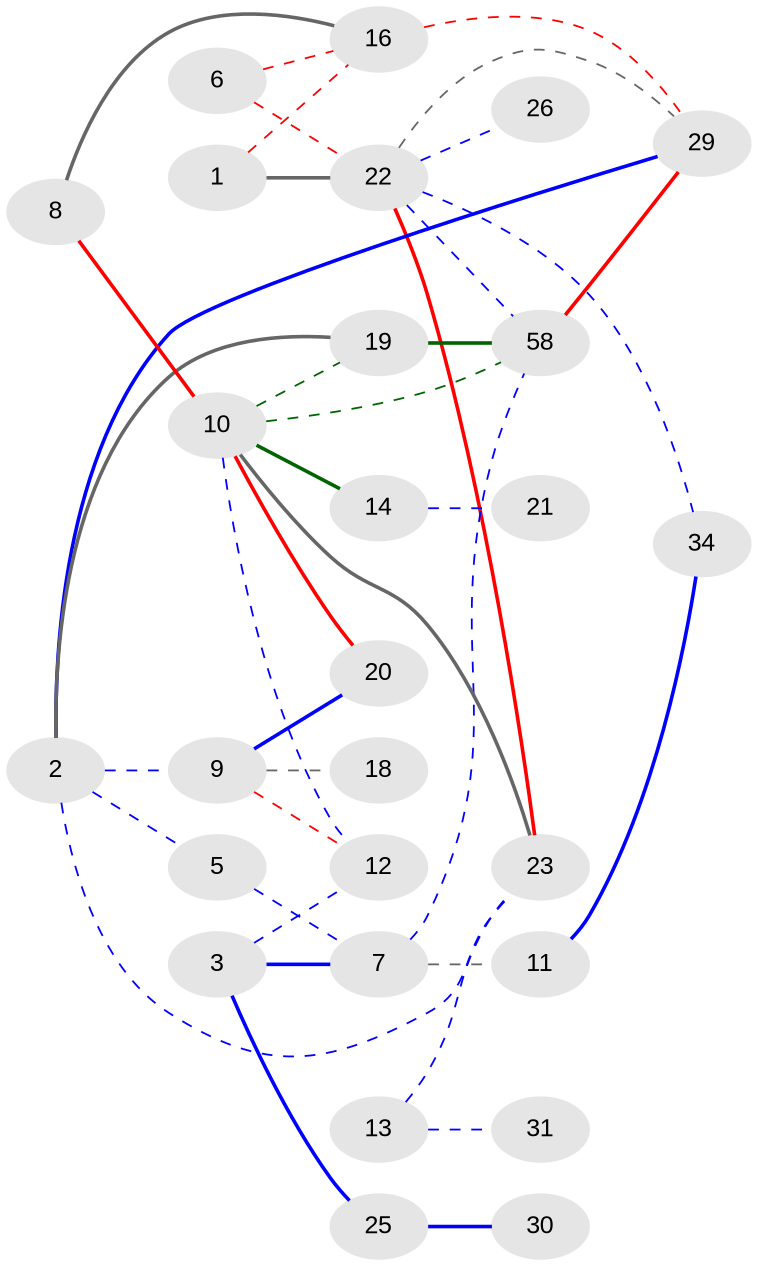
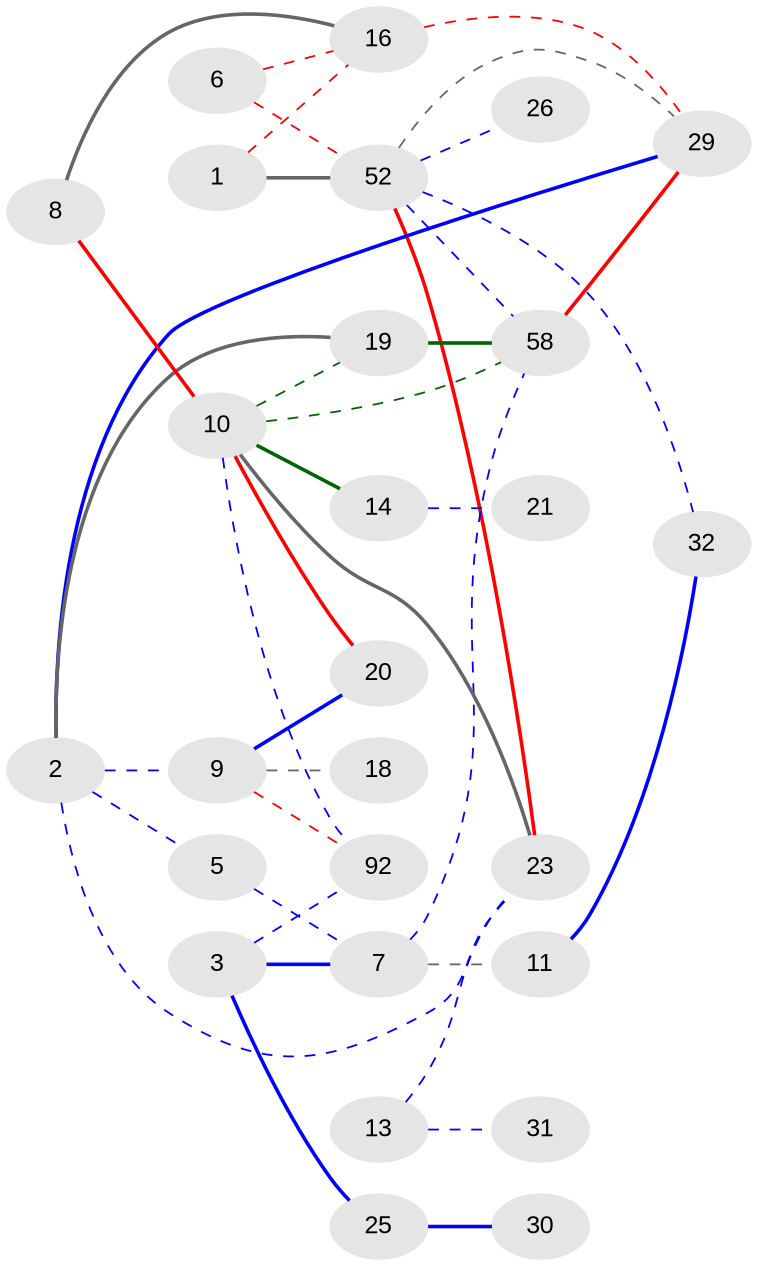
(379, 178) -> (379, 178)
(702, 544) -> (702, 544)
(379, 867) -> (379, 867)
